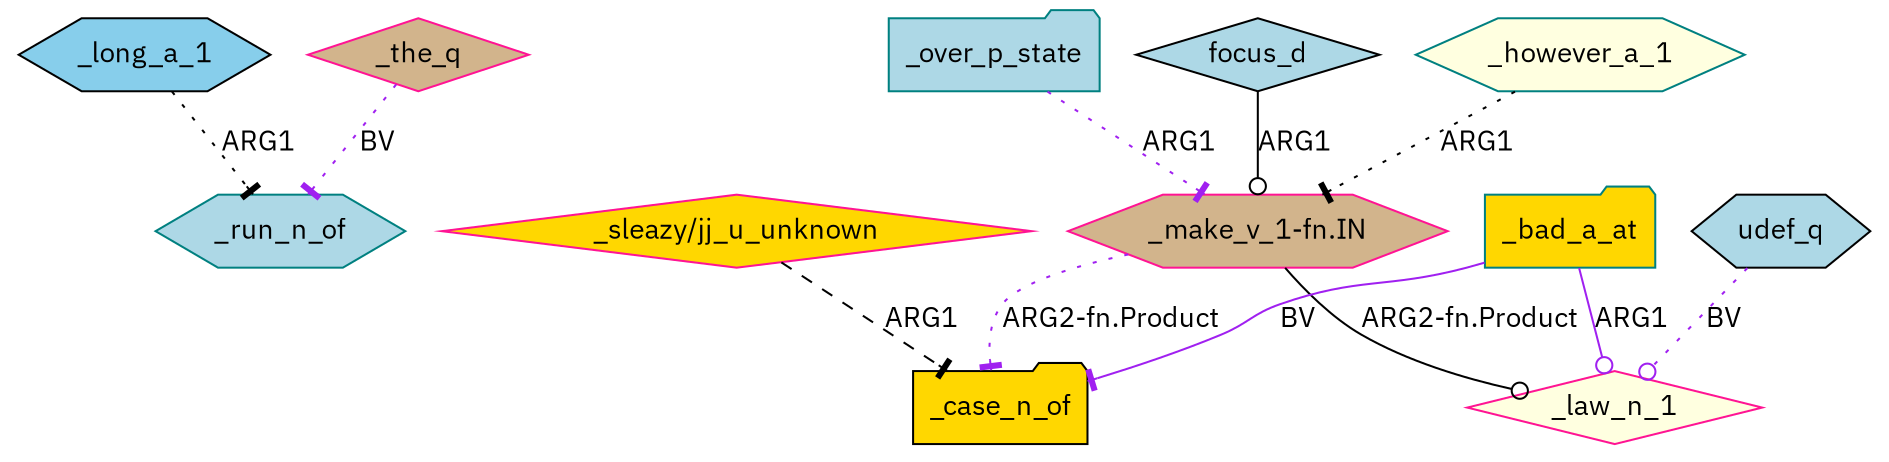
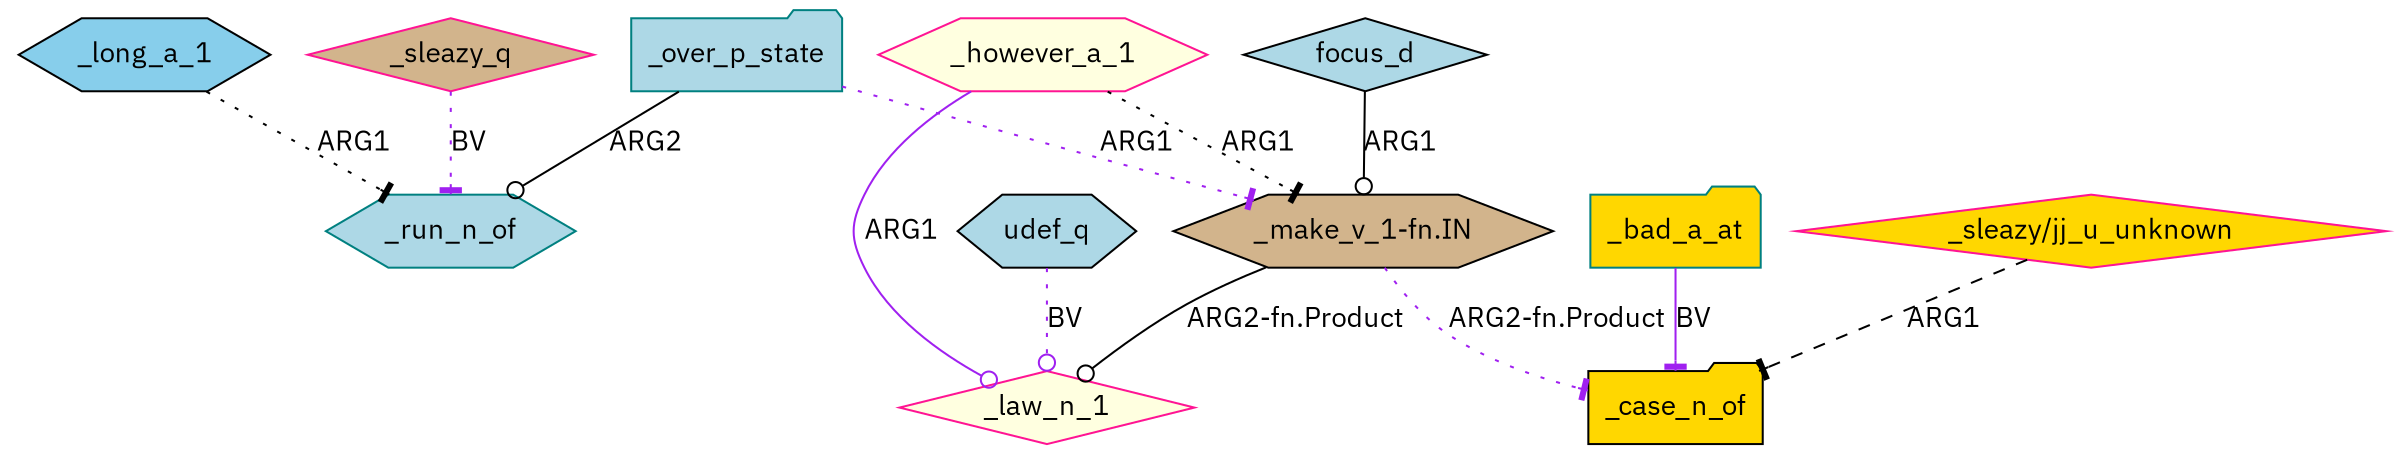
(418, 55) -> (451, 55)
(1580, 55) -> (1043, 55)
none -> (601, 139)
(1258, 231) -> (1363, 231)
(1591, 313) -> (854, 237)
